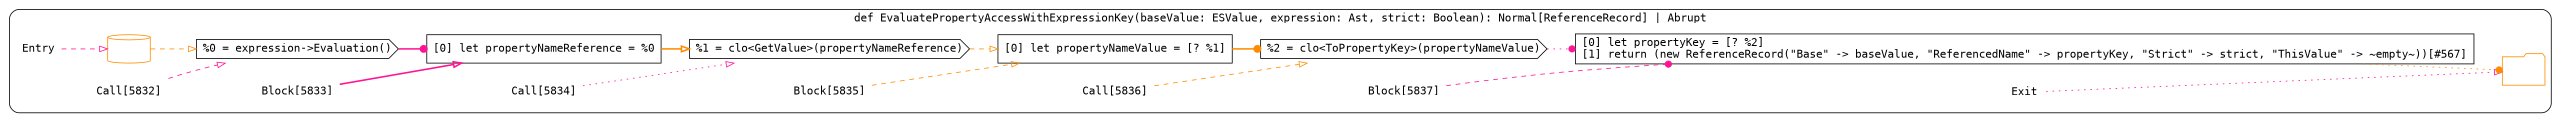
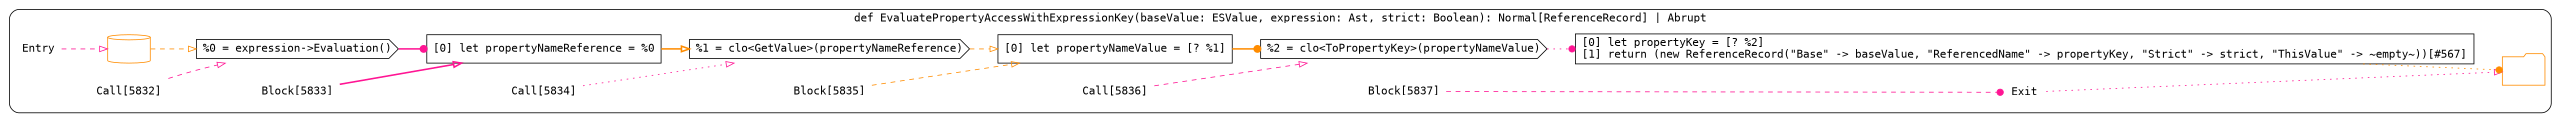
(1555, 73) -> (1722, 92)
(1227, 75) -> (1227, 75)
